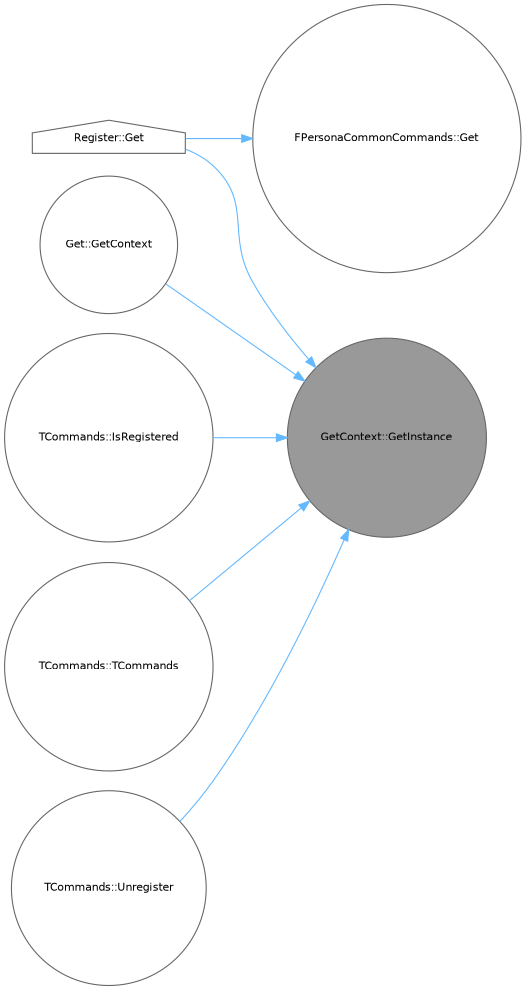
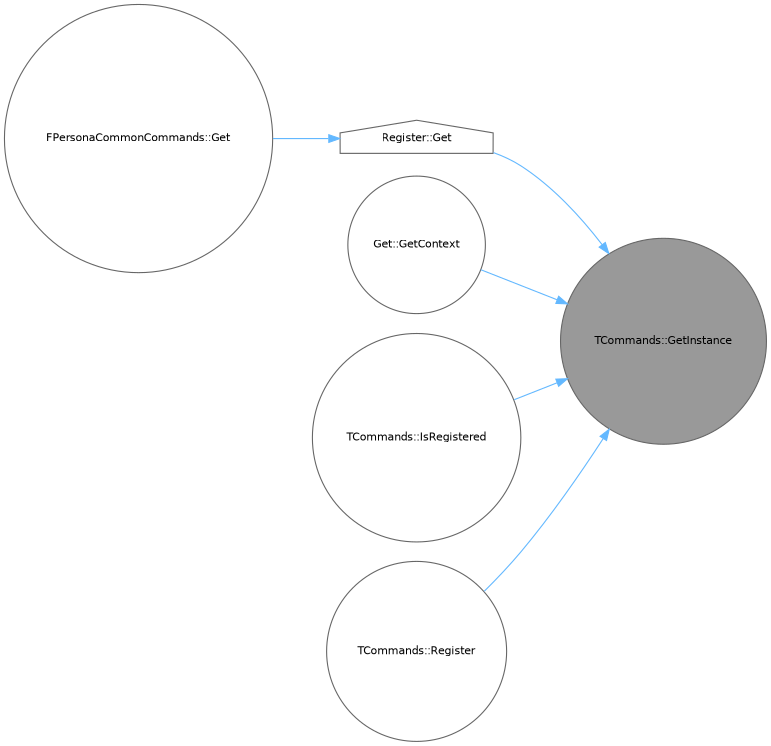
(214, 139) -> (301, 139)
(387, 438) -> (663, 341)
(109, 667) -> (417, 651)
(109, 888) -> none
